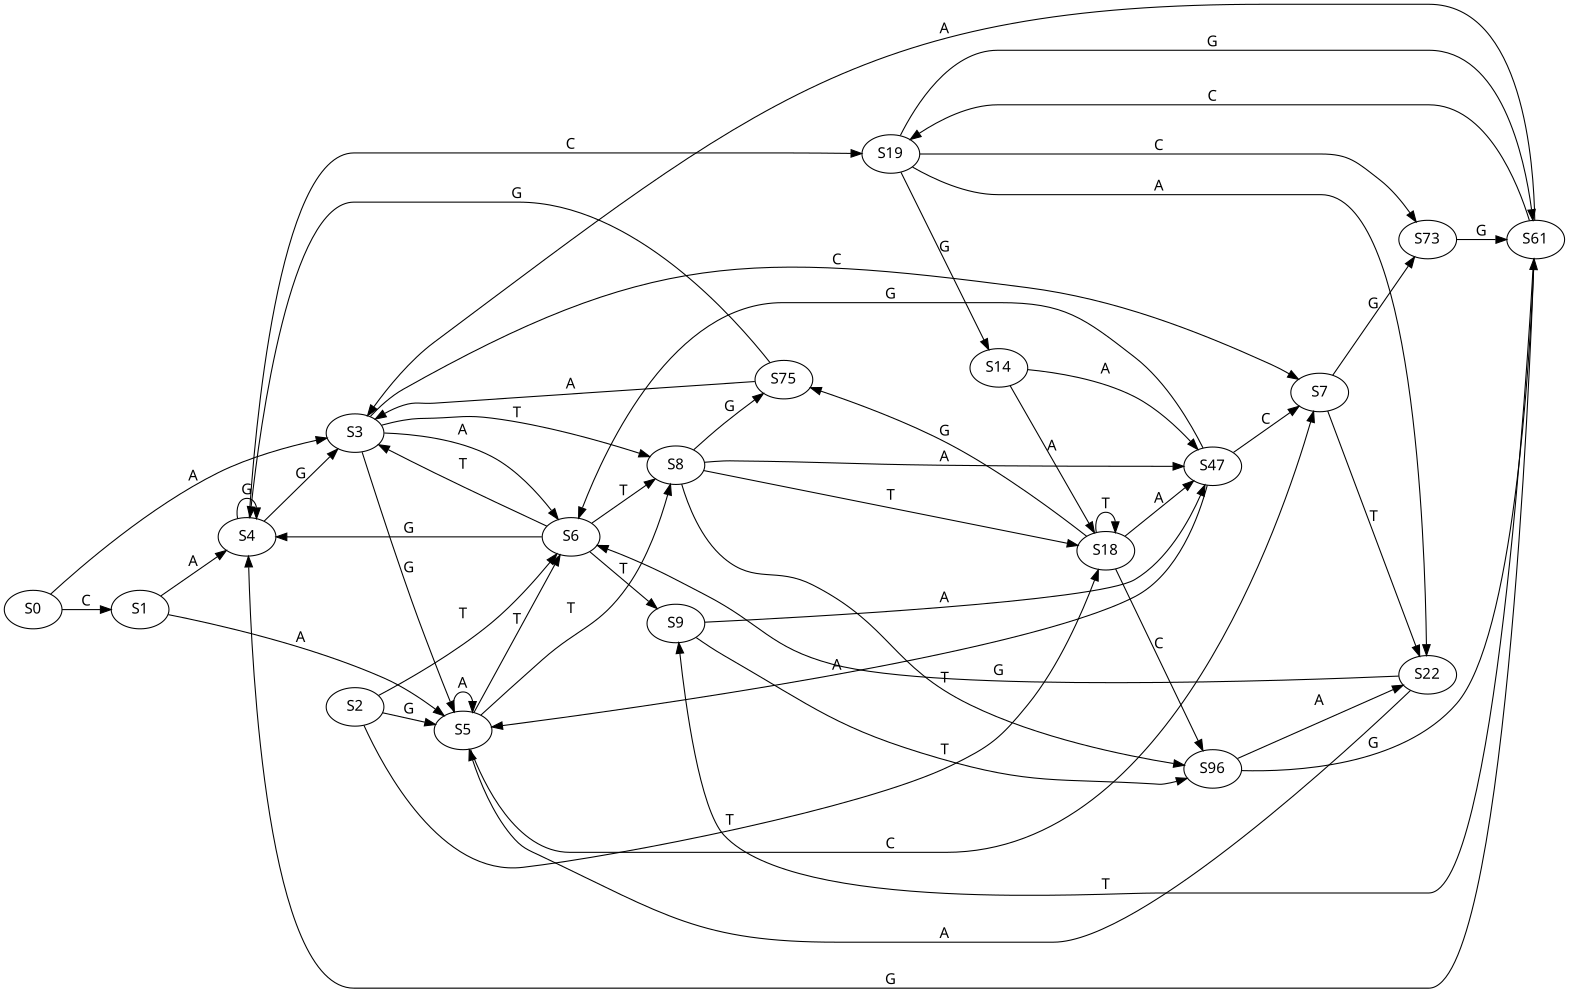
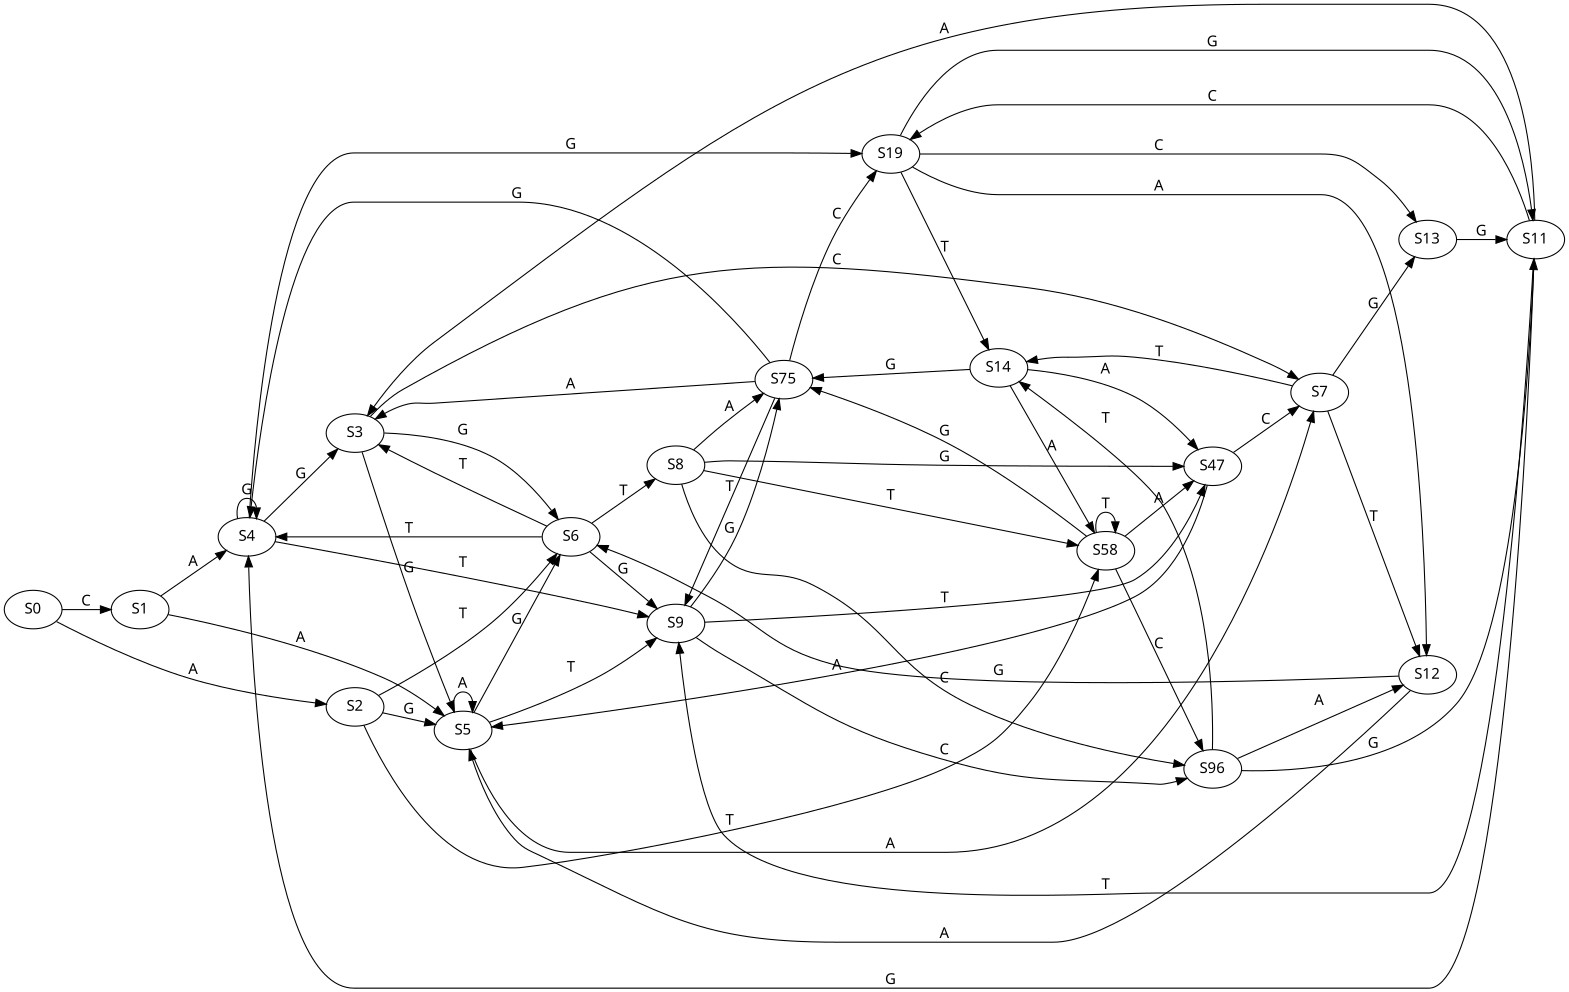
(571, 145) -> (571, 145)
(1428, 240) -> (1428, 240)
(1536, 240) -> (1536, 240)
(945, 248) -> (945, 248)
none -> (822, 261)
(872, 303) -> none
none -> (1166, 361)
none -> (897, 373)
(730, 407) -> (730, 407)
(512, 421) -> none
(463, 430) -> (463, 430)
(945, 457) -> (945, 457)
none -> (732, 497)
(173, 499) -> (182, 676)
none -> (746, 514)
none -> (1174, 528)
(409, 529) -> (409, 529)
(1106, 551) -> (1106, 551)
(623, 569) -> (623, 569)
none -> (457, 576)
(945, 598) -> (945, 598)
(517, 620) -> (517, 620)
(595, 621) -> (572, 690)
(1428, 675) -> (1428, 675)
(945, 679) -> (945, 679)
(945, 750) -> (945, 750)
(891, 844) -> (891, 844)
